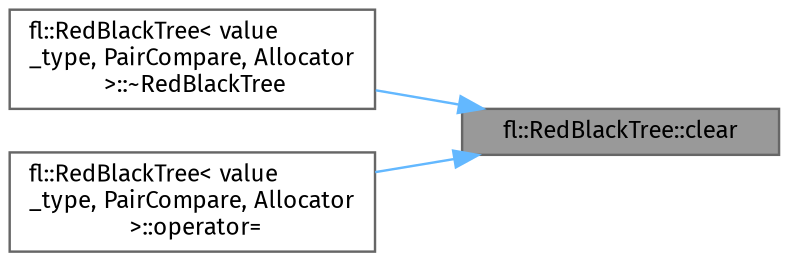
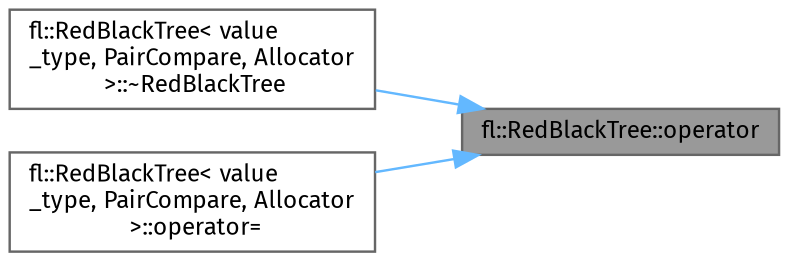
(621, 132) -> (621, 132)
